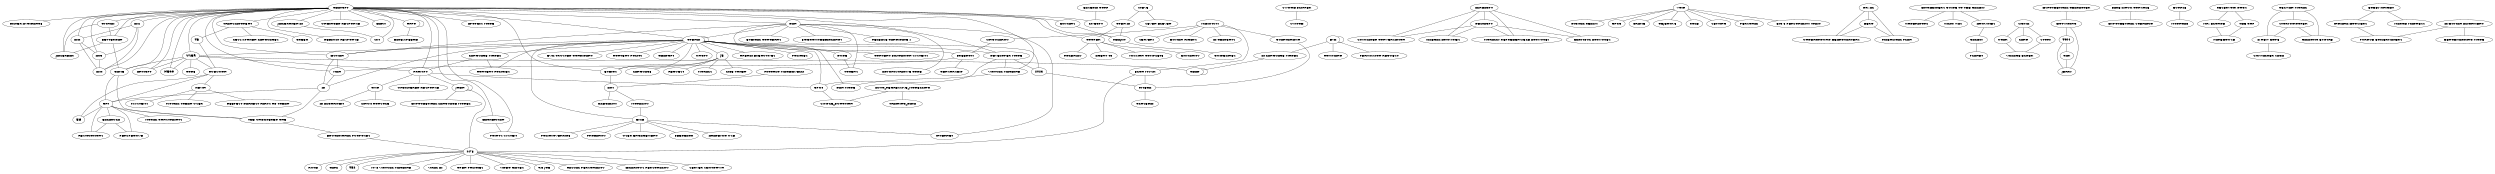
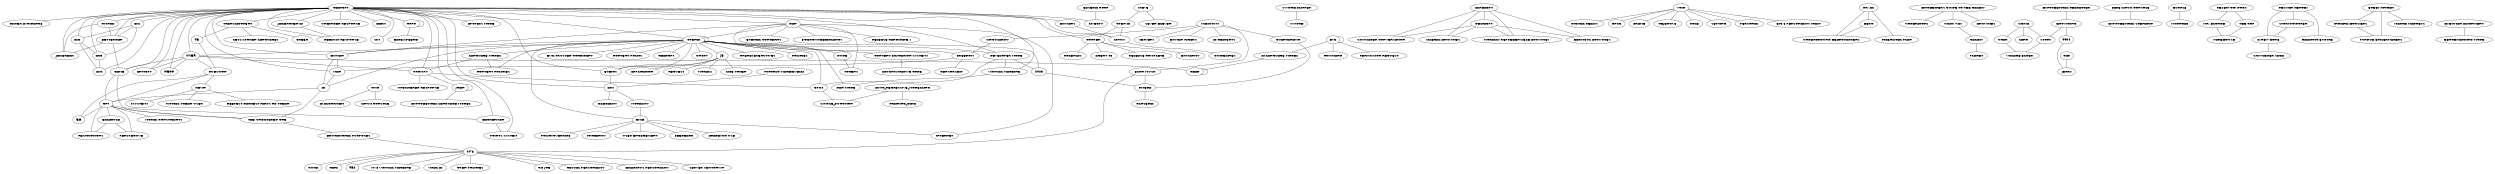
(2293, 8) -> (2293, 8)
(880, 28) -> (902, 64)
(338, 31) -> (316, 32)
(1882, 31) -> none
(1981, 32) -> (1965, 32)
(2305, 32) -> none
(2423, 32) -> (2381, 24)
(1119, 40) -> (1119, 40)
(2067, 48) -> none
(2078, 48) -> (2056, 32)
(128, 53) -> (125, 31)
(1147, 56) -> (1147, 56)
none -> (459, 68)
(191, 72) -> none
(642, 72) -> (642, 72)
(397, 80) -> none
(477, 113) -> none
none -> (294, 115)
(512, 168) -> none
